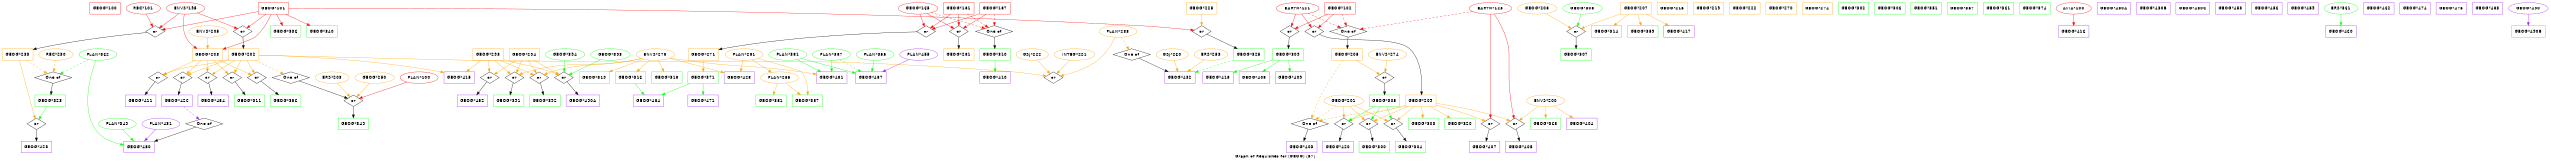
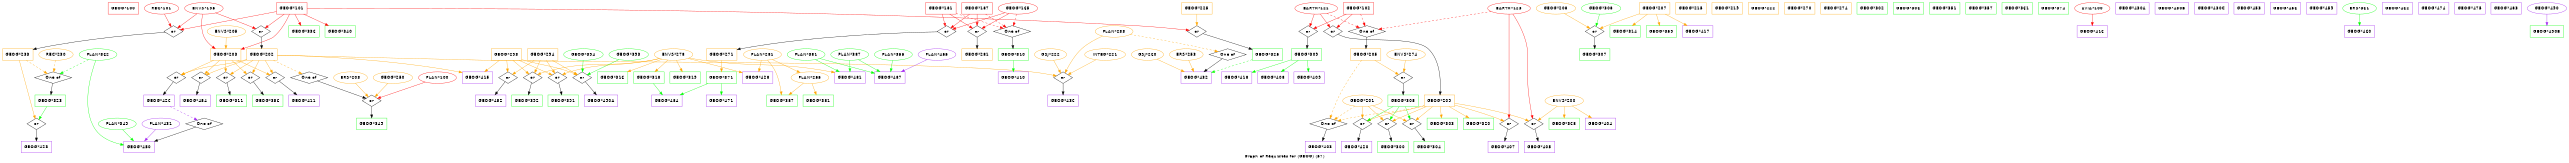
(849, 65) -> (871, 67)
(639, 88) -> (657, 88)
none -> (1063, 101)
